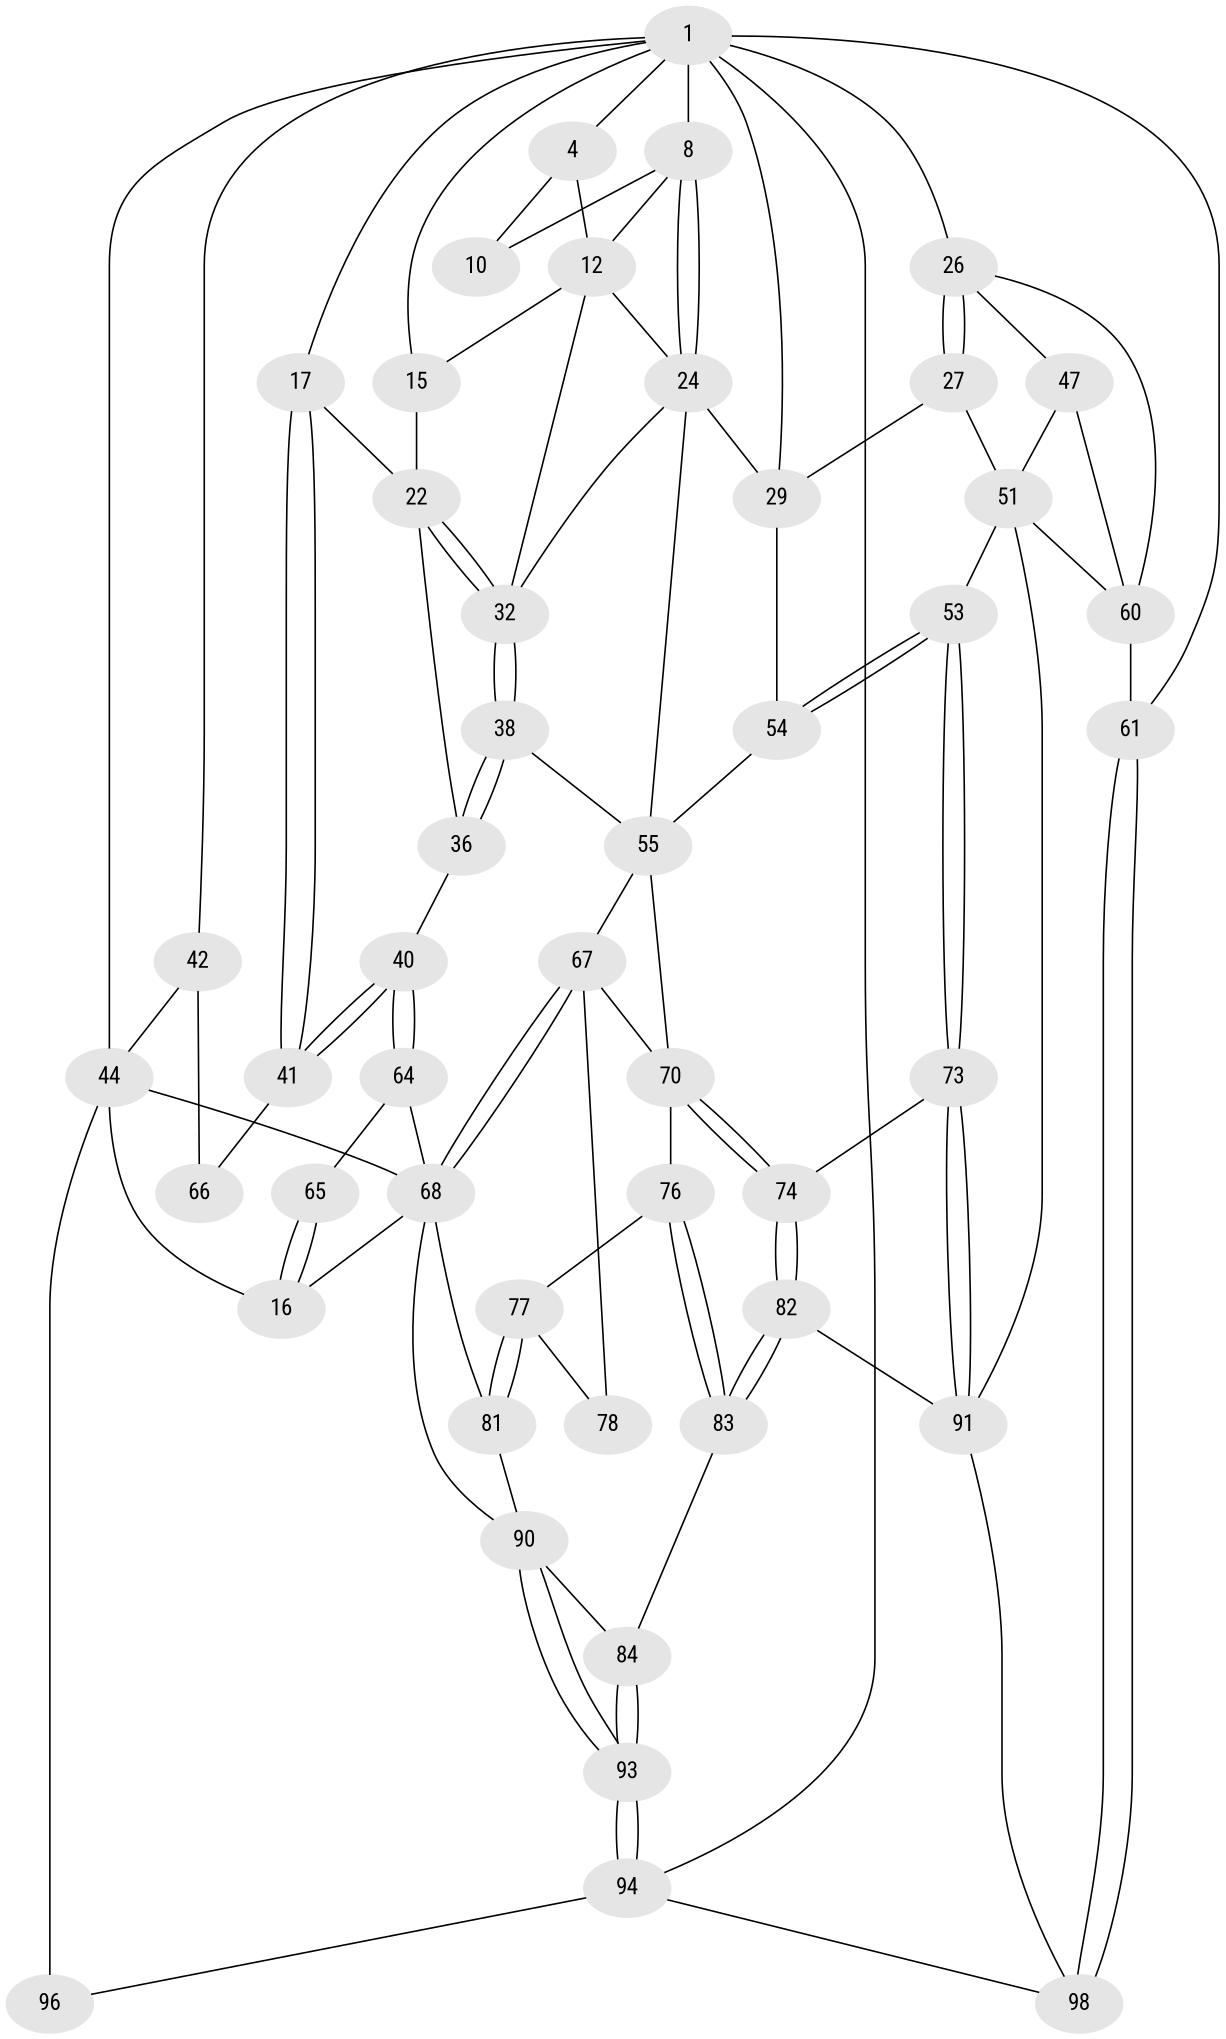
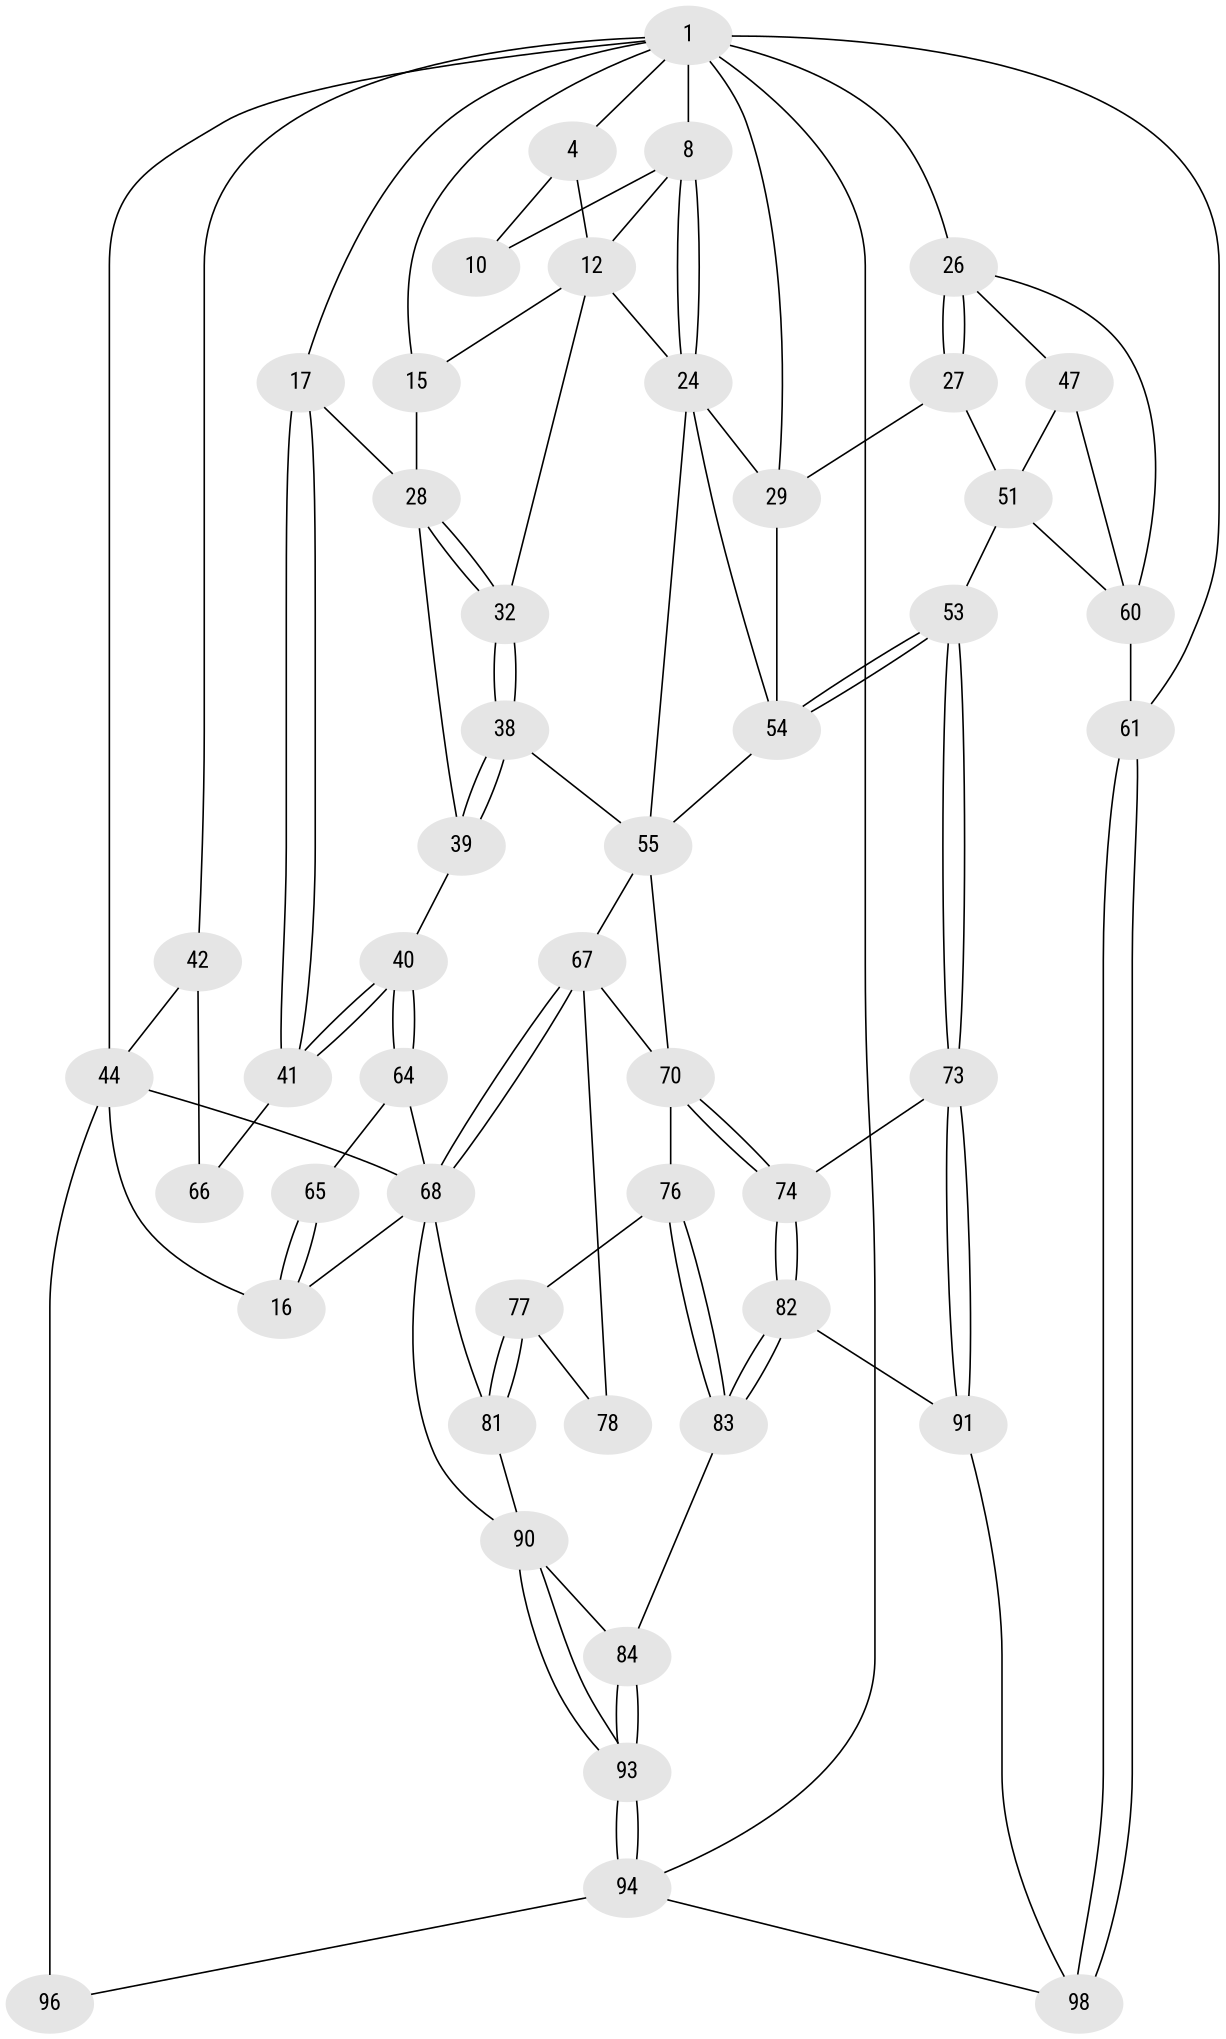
(587, 492) -> (727, 558)
(417, 499) -> (417, 499)
(462, 846) -> (462, 846)
(1042, 967) -> none
